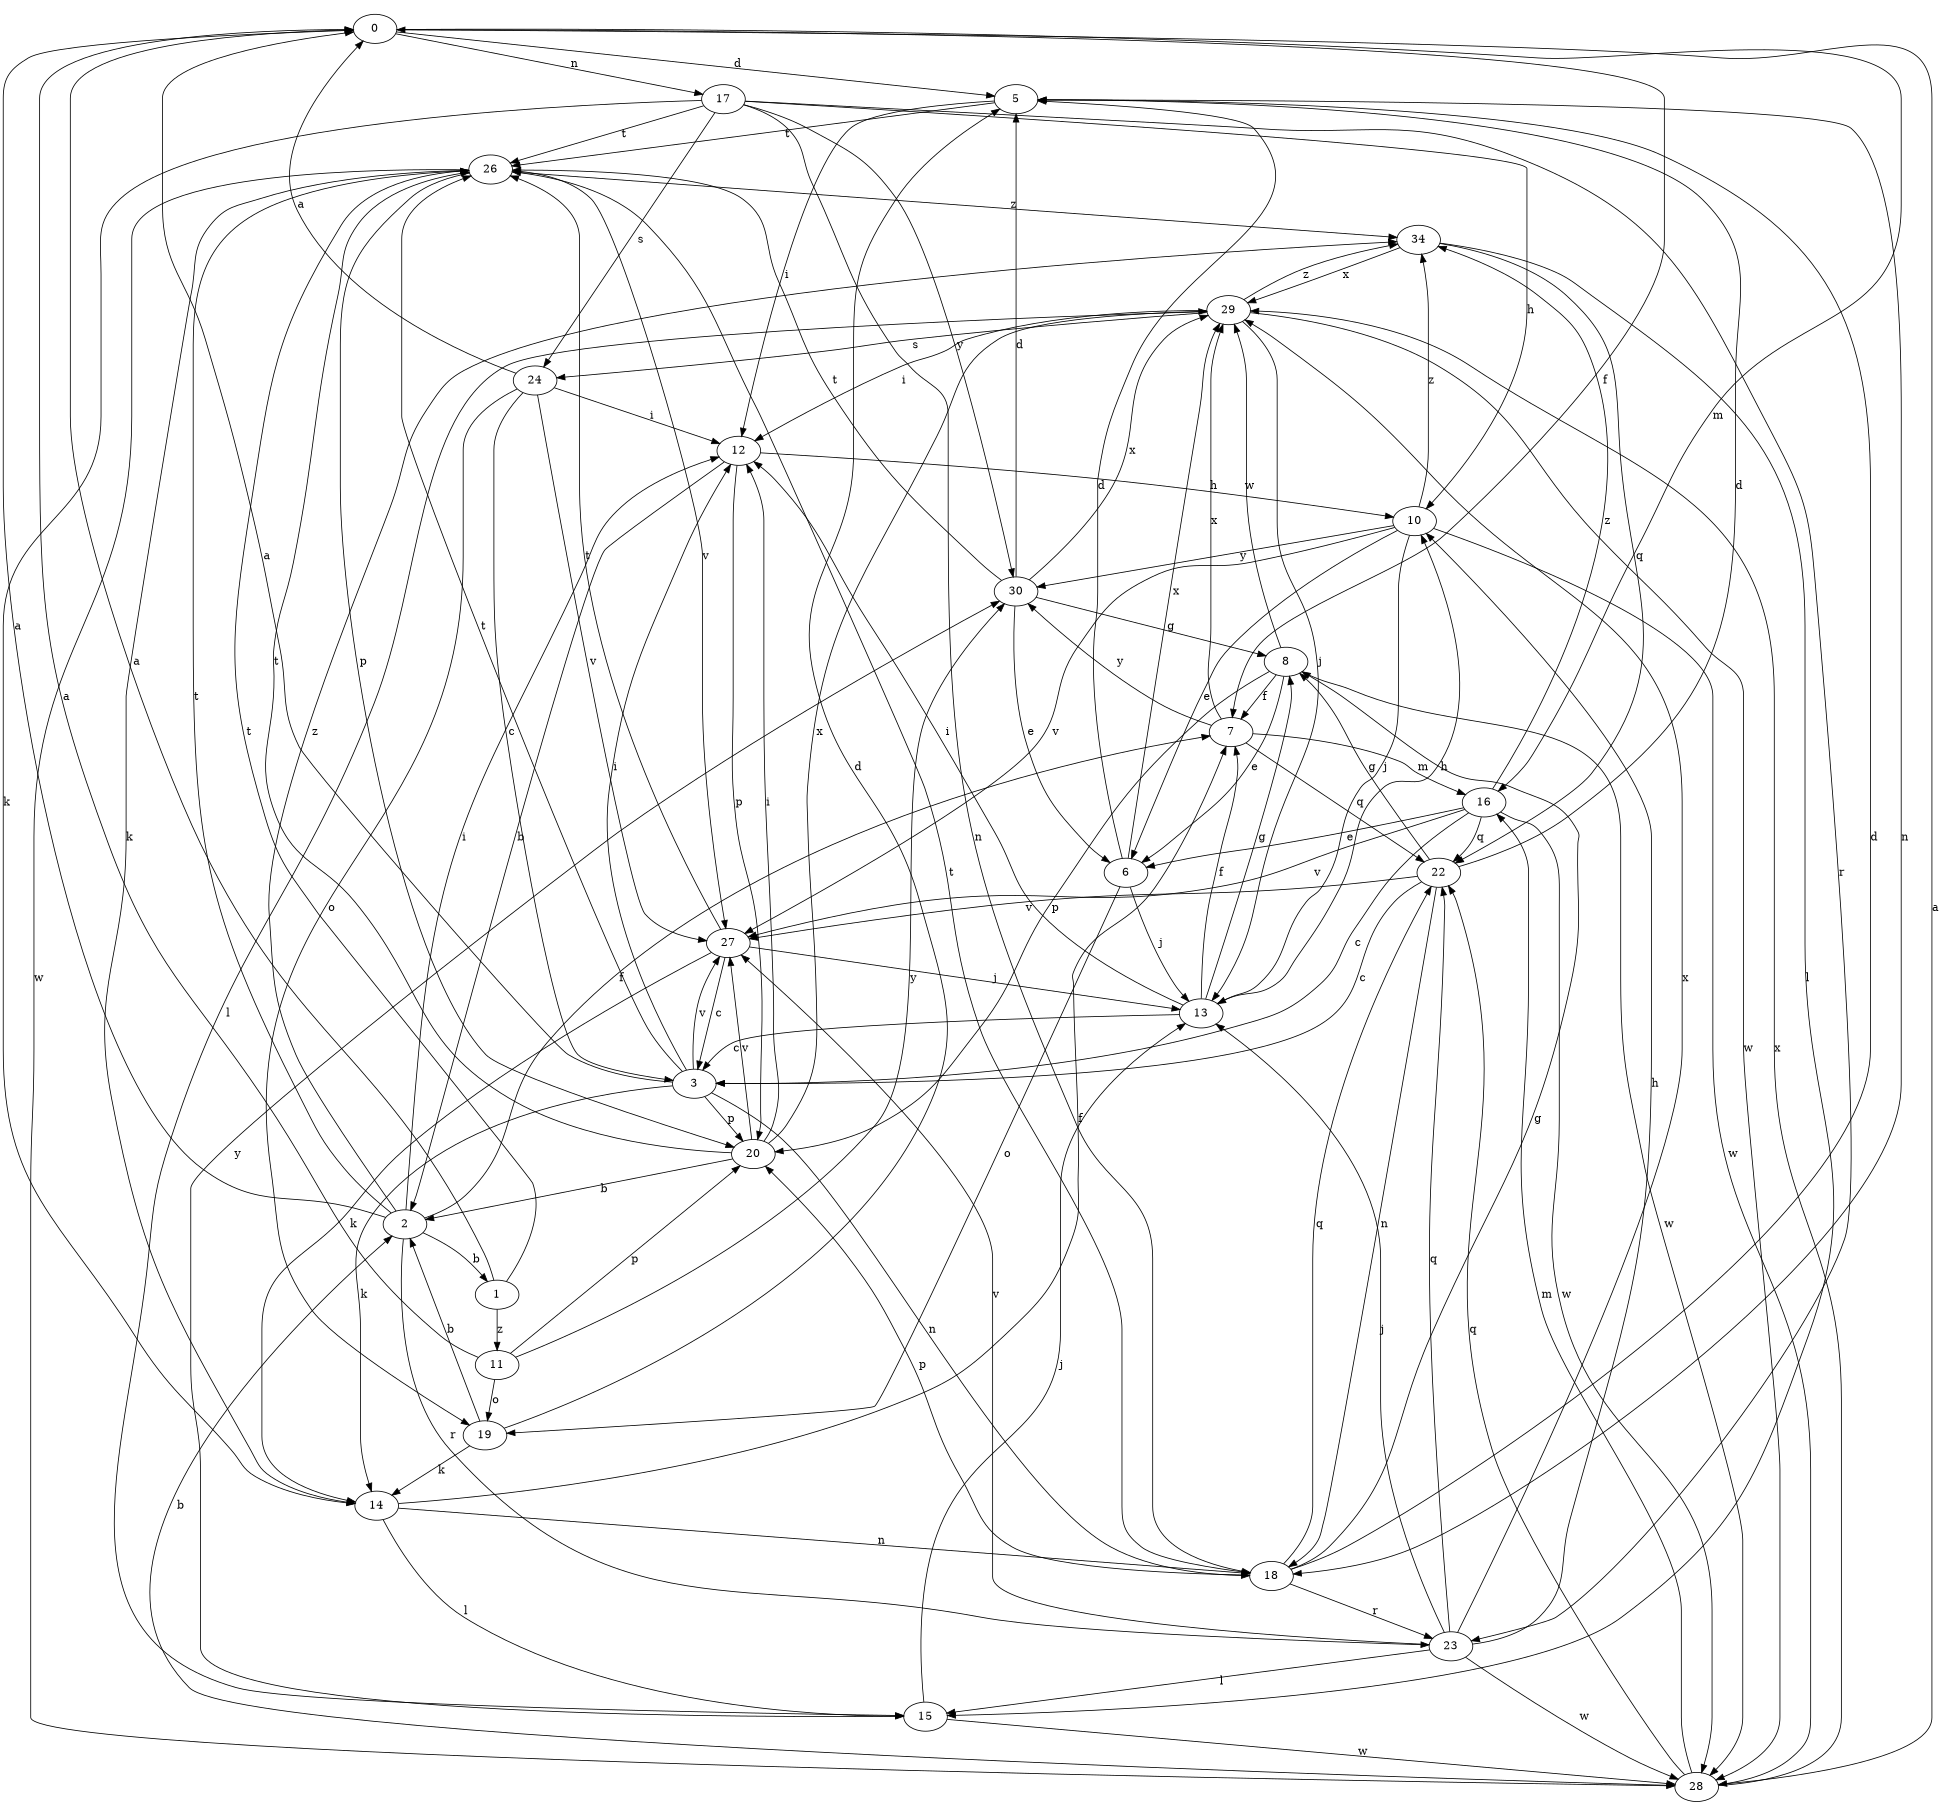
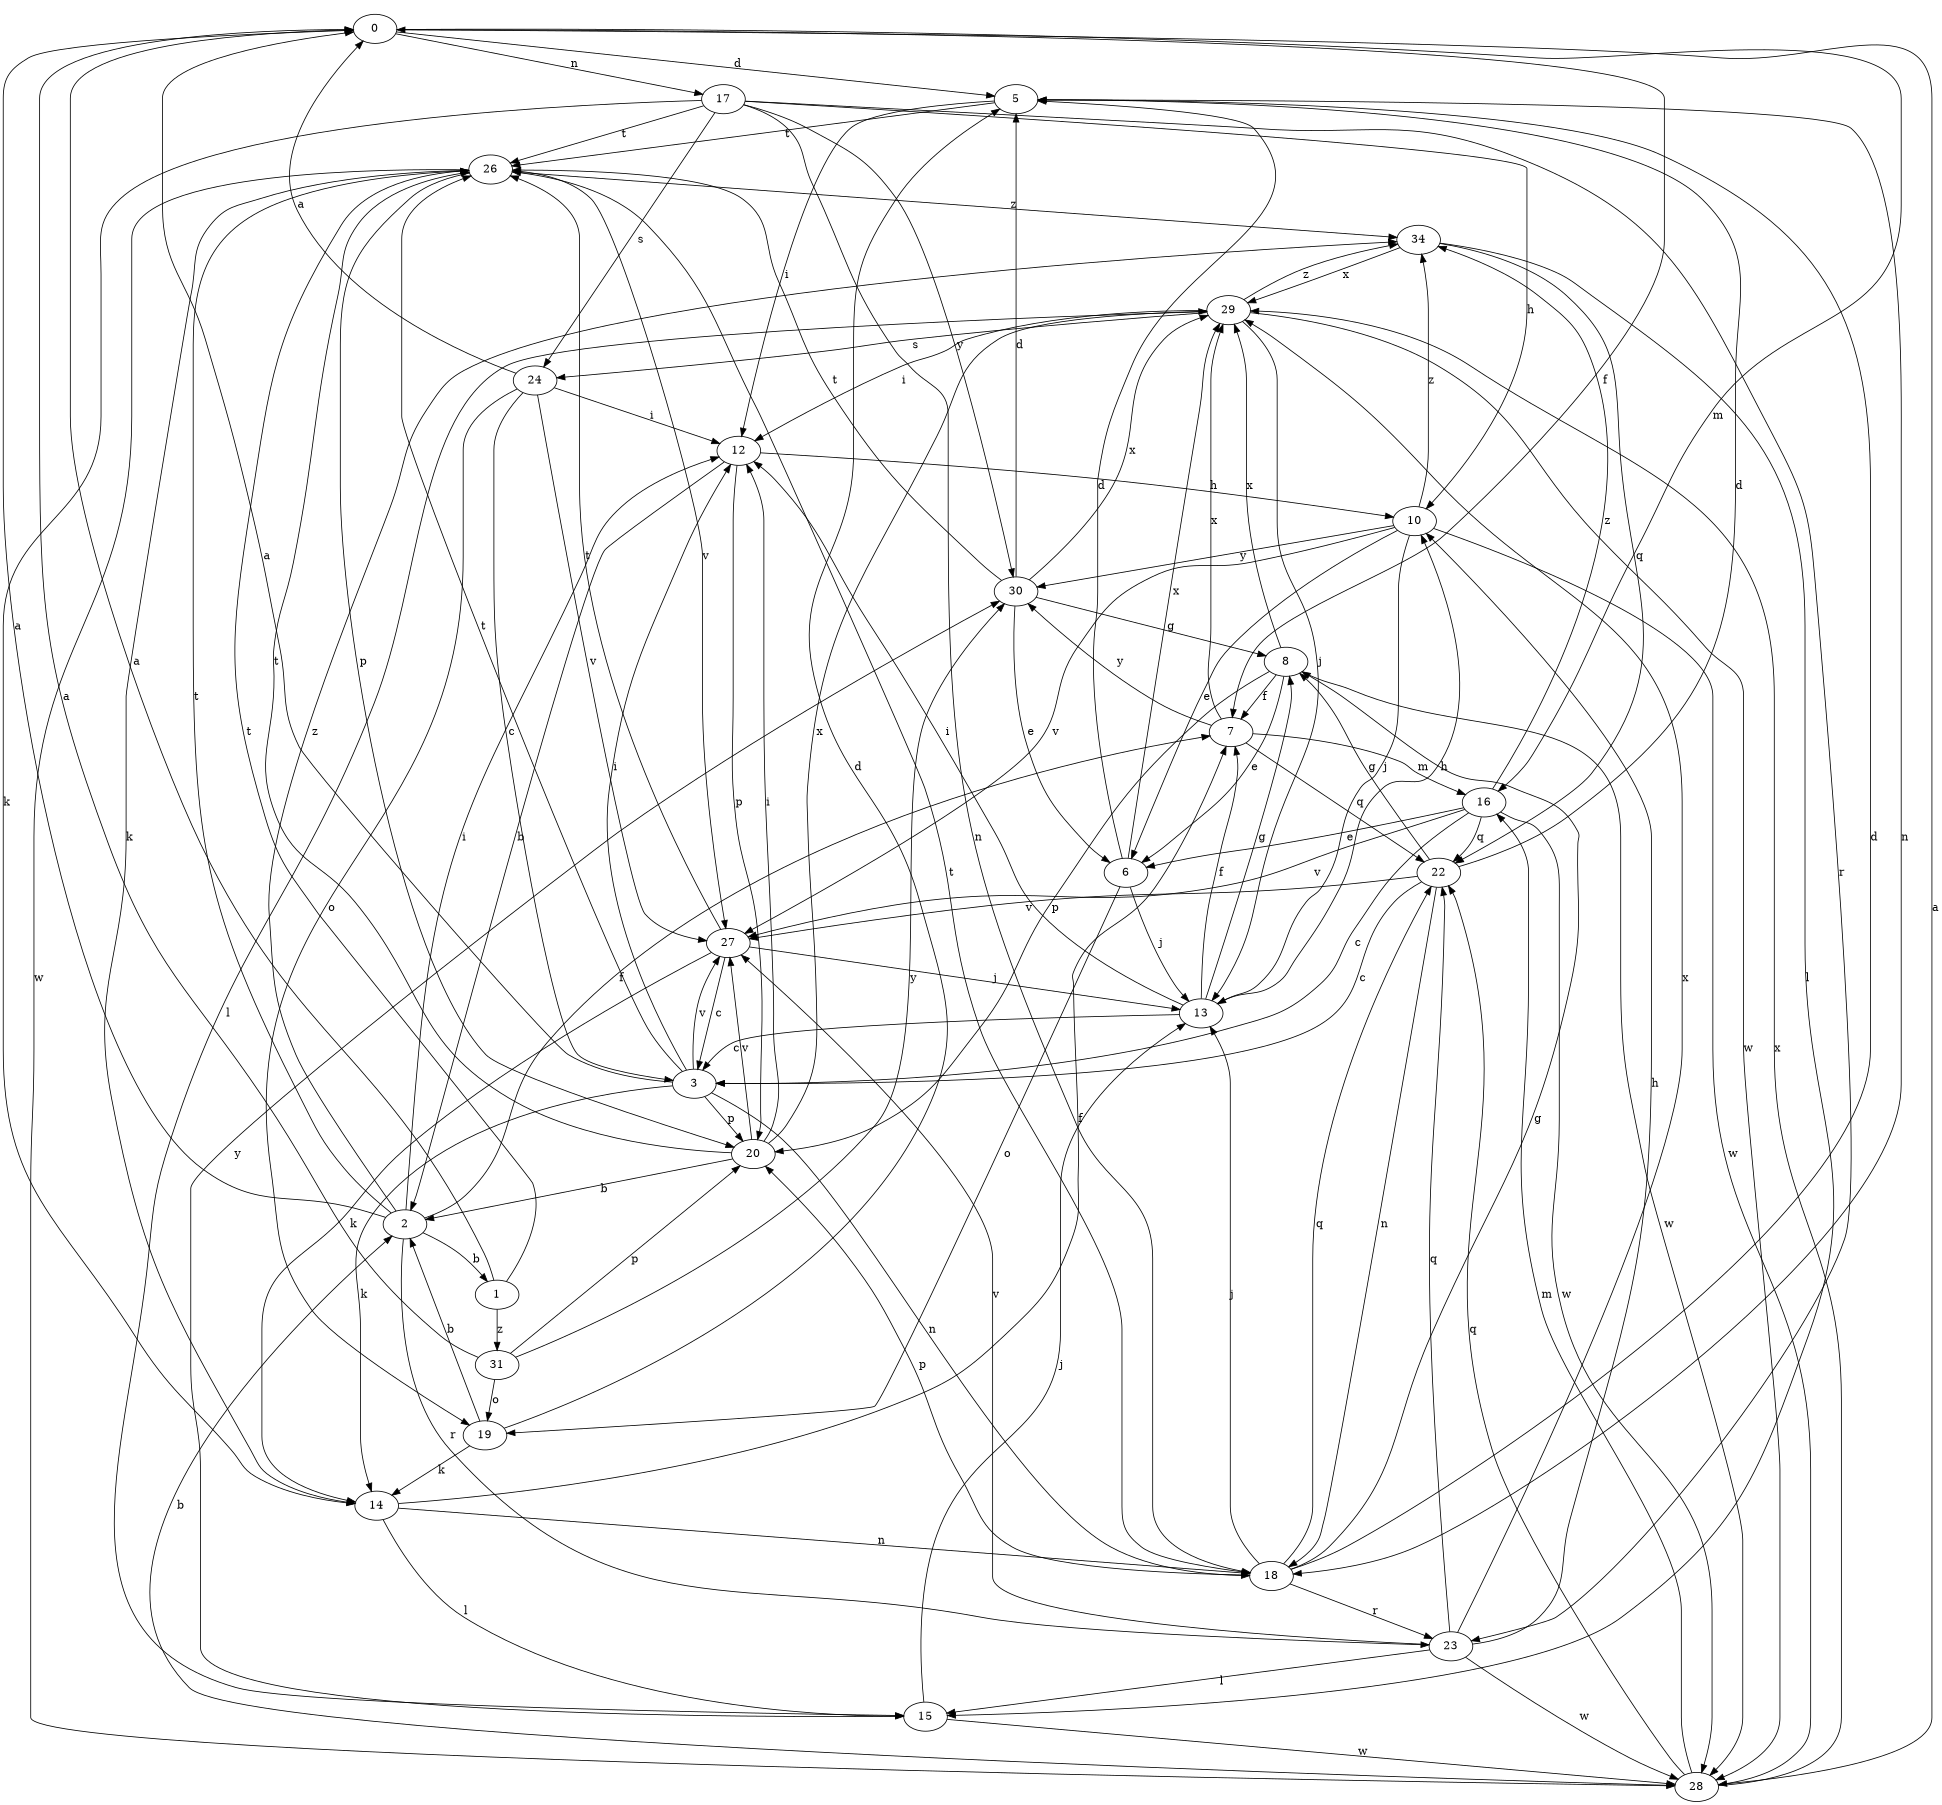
(1250, 486) -> (1250, 486)
(1381, 1307) -> (1230, 1302)
(497, 1365) -> (497, 1365)
